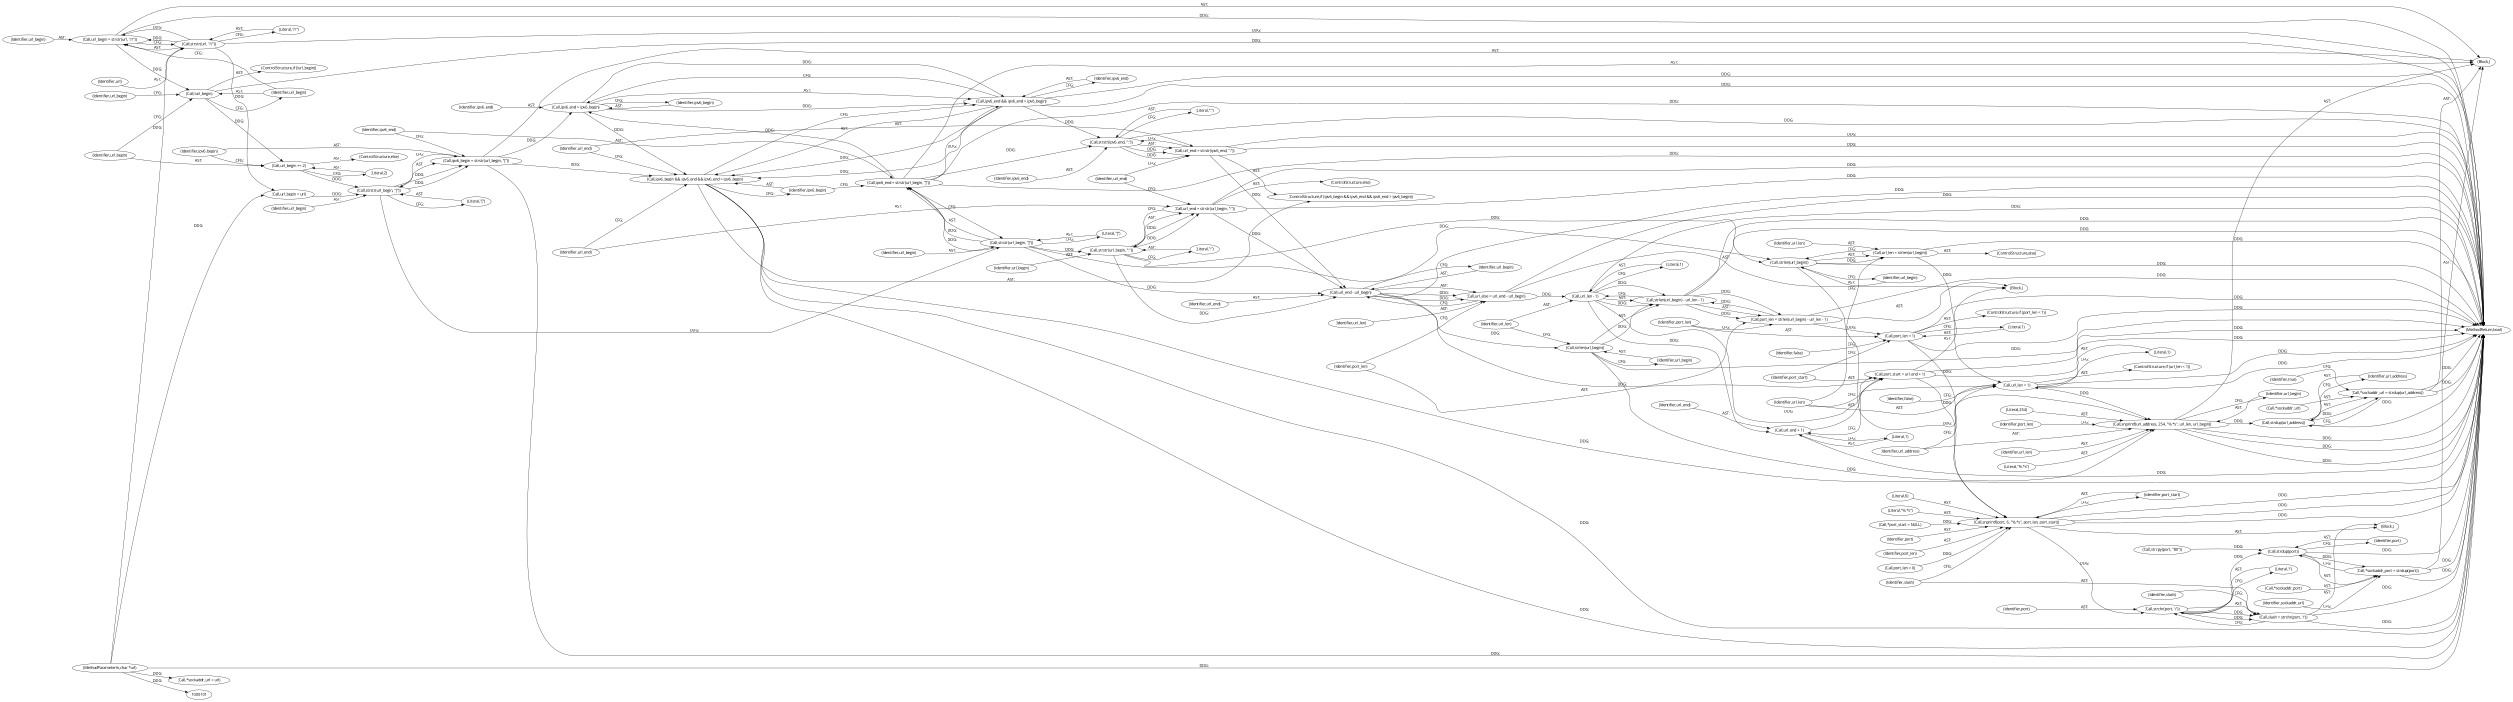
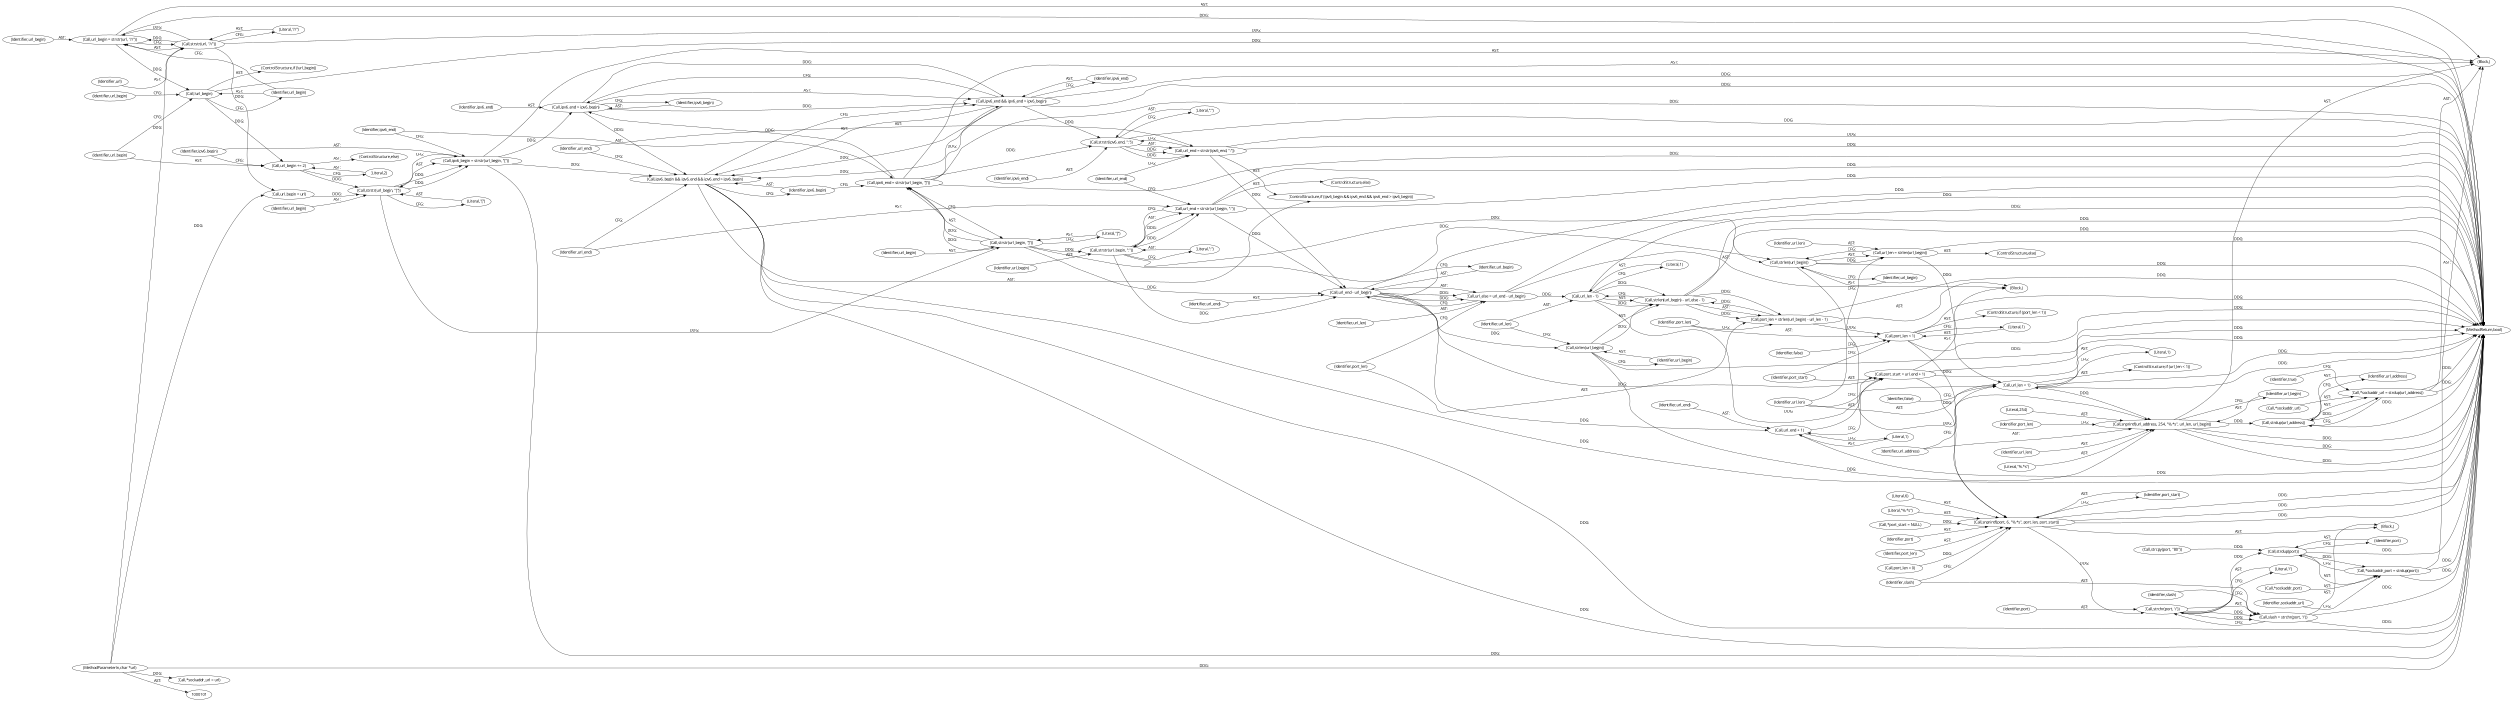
(1675, 300) -> (1675, 300)
(1695, 346) -> (1528, 420)
(158, 681) -> (158, 681)
